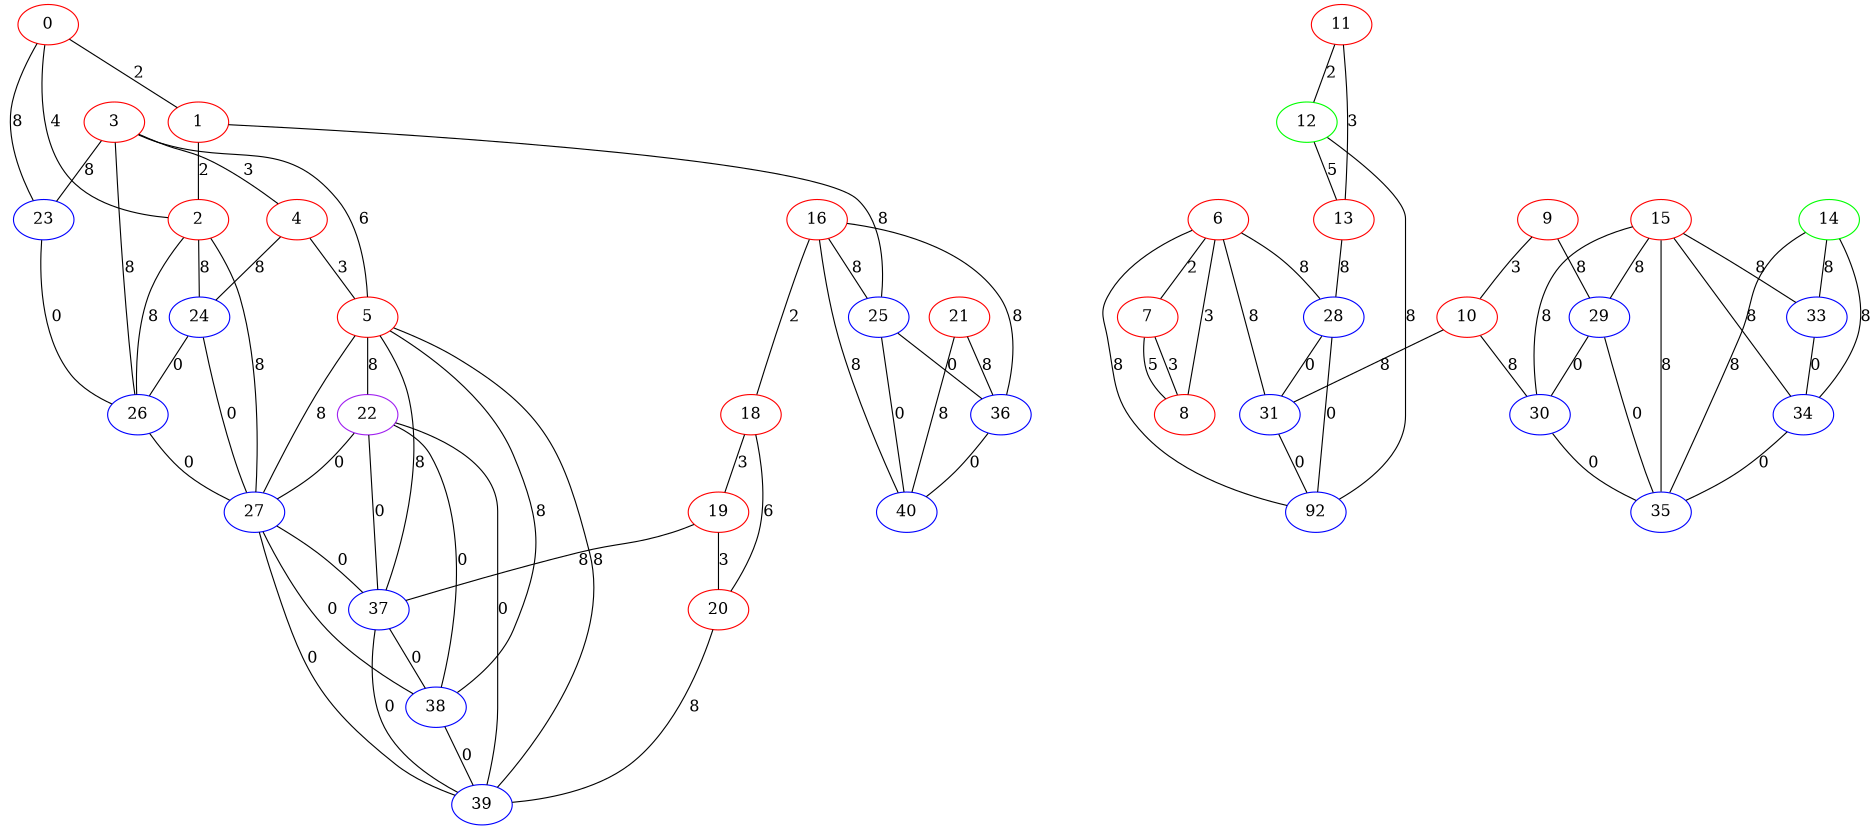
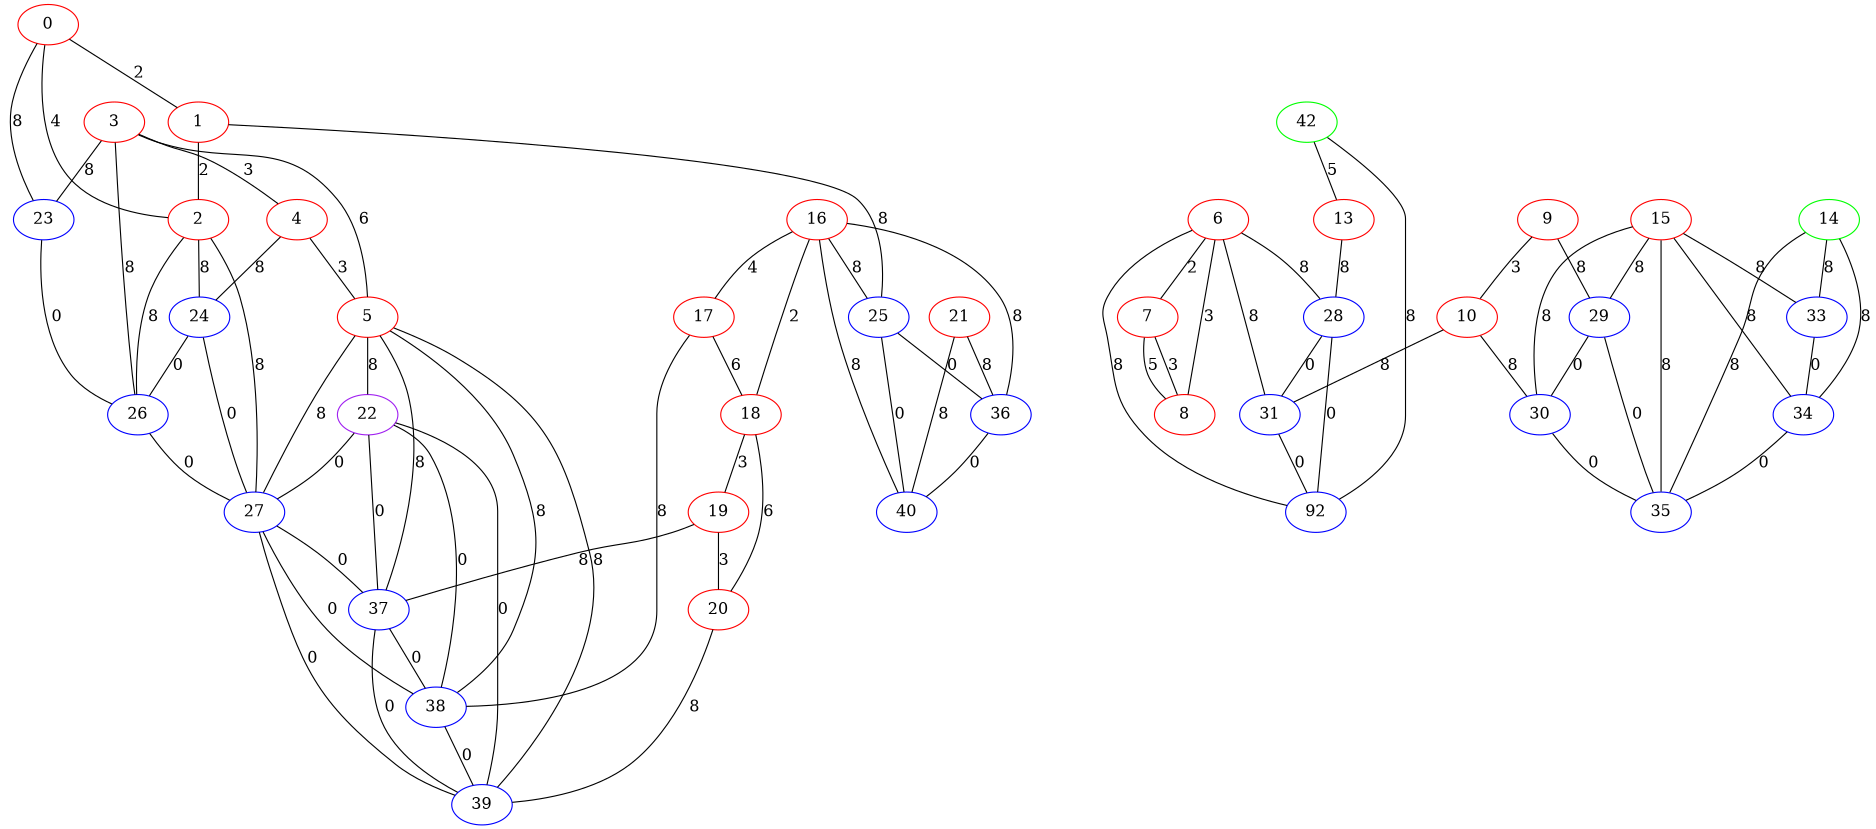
(1342, 25) -> none
(1307, 122) -> (1307, 122)
none -> (704, 317)
